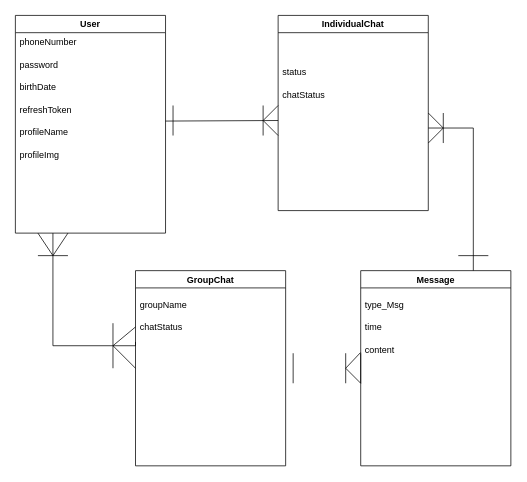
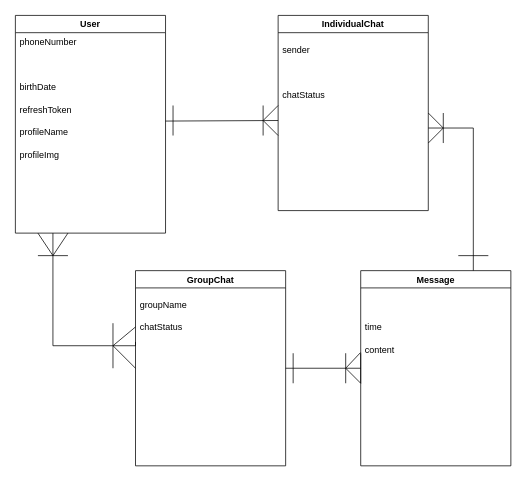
none -> (353, 49)
(90, 64) -> none
(353, 72) -> none
(435, 304) -> none
none -> (322, 368)
